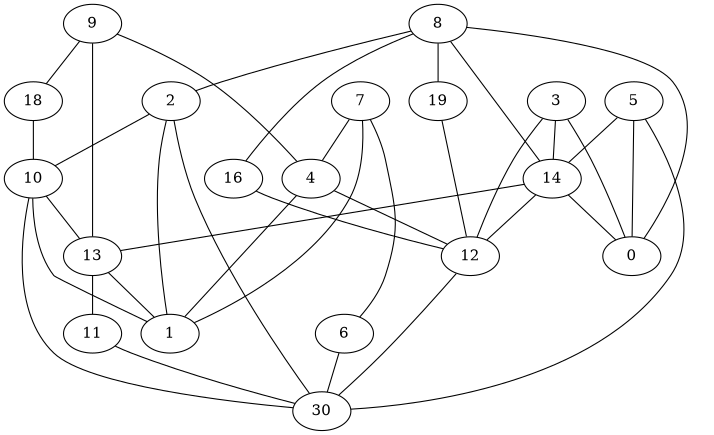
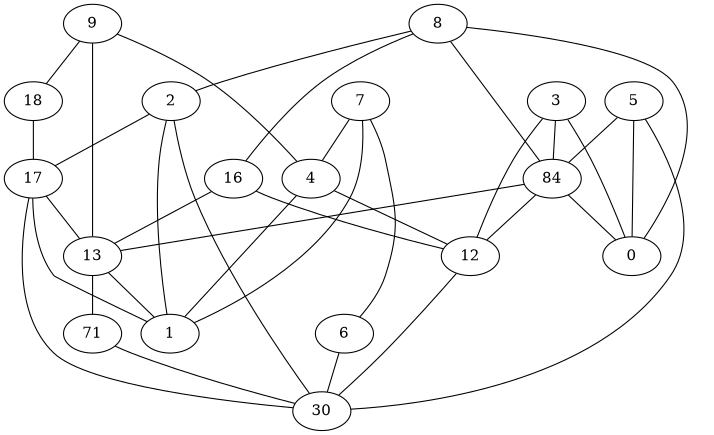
(438, 101) -> none
(33, 179) -> (33, 179)
(552, 179) -> (552, 179)
none -> (165, 216)
(93, 334) -> (93, 334)
